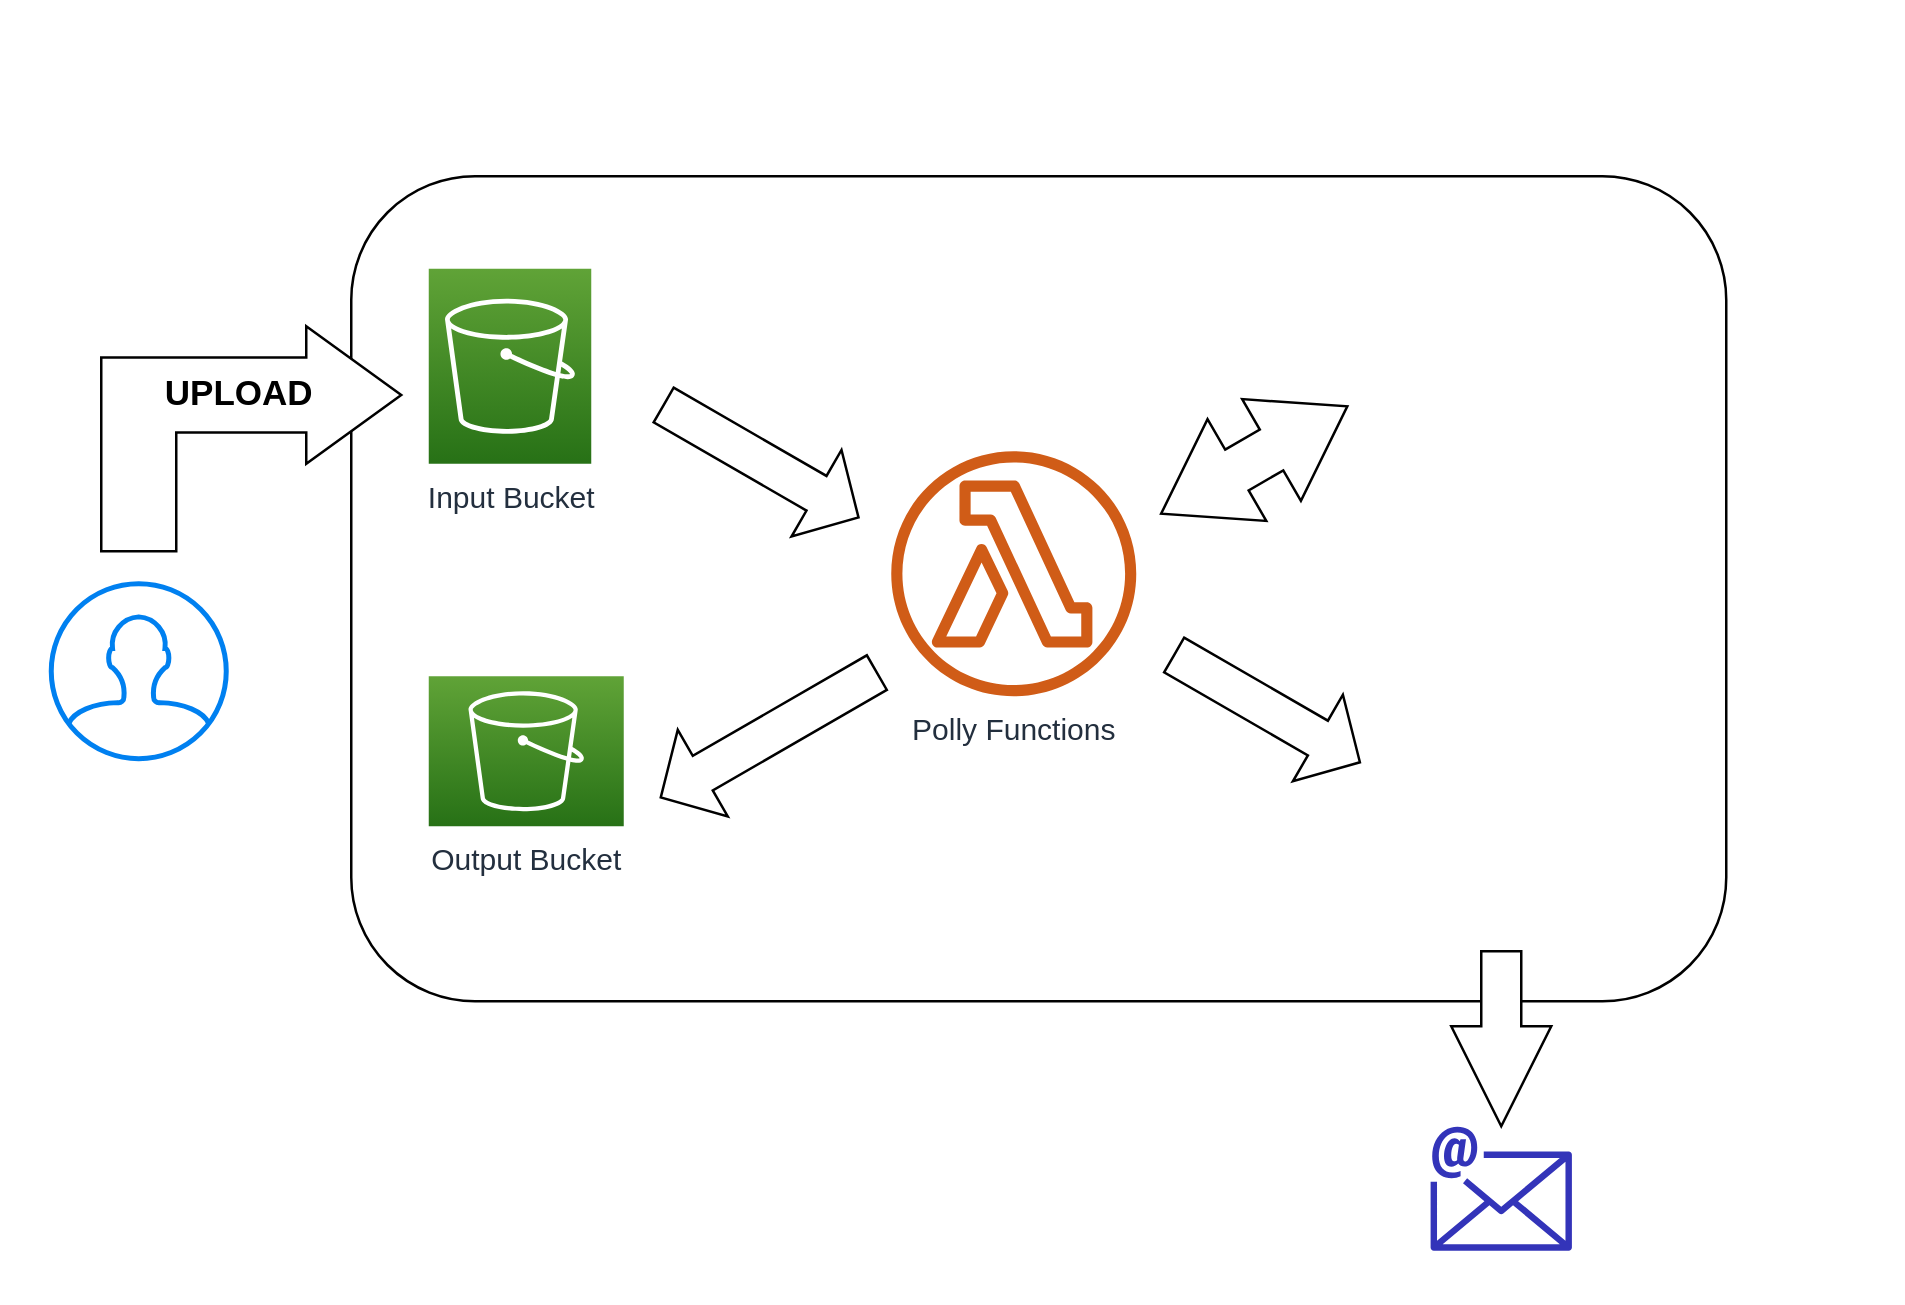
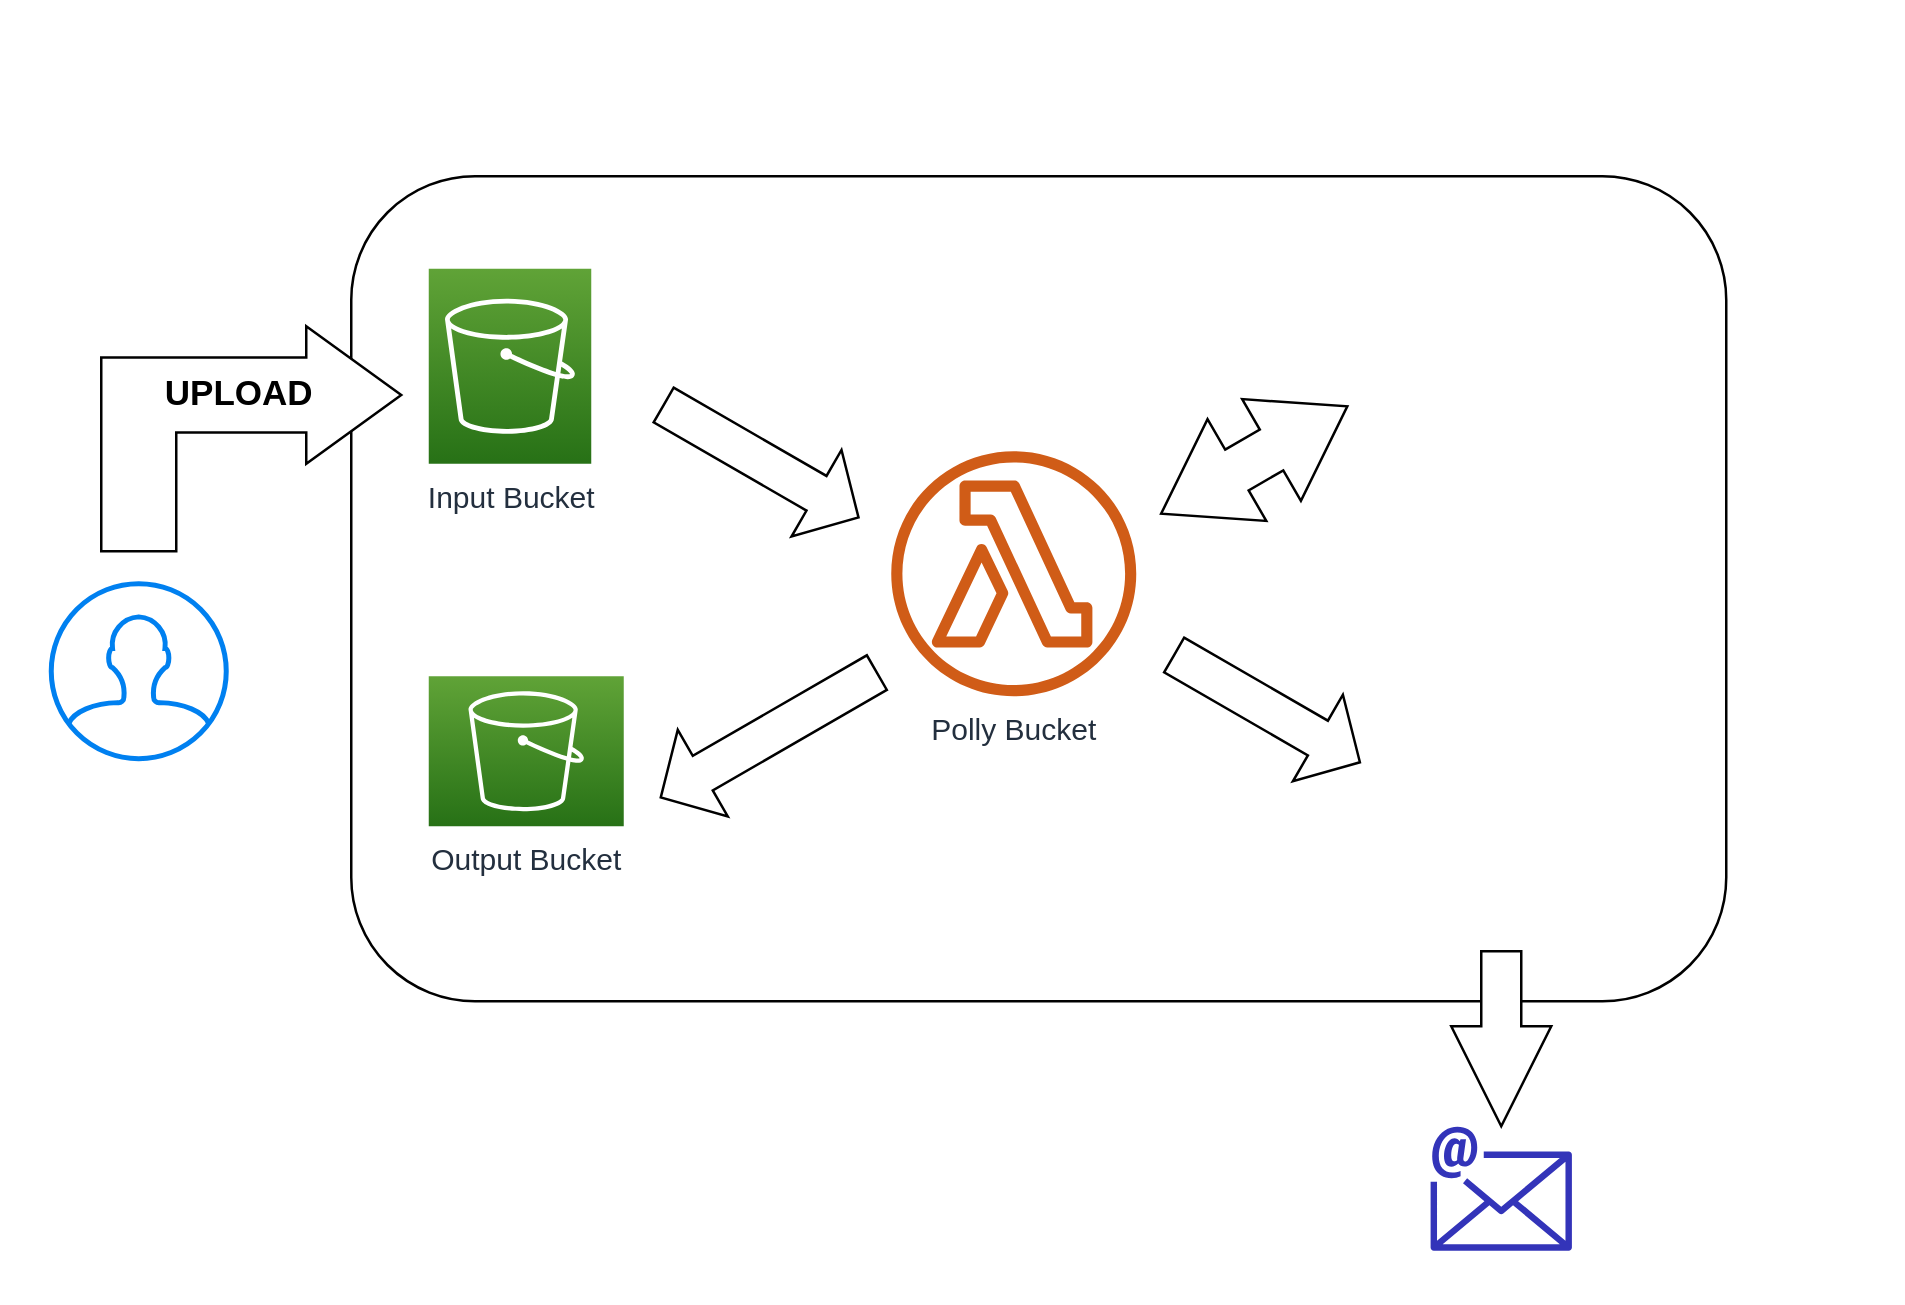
(1015, 732) -> (1015, 732)
